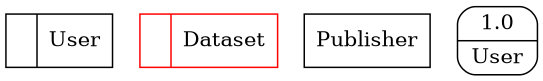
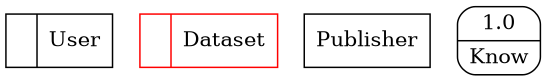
(497, 57) -> (499, 57)
